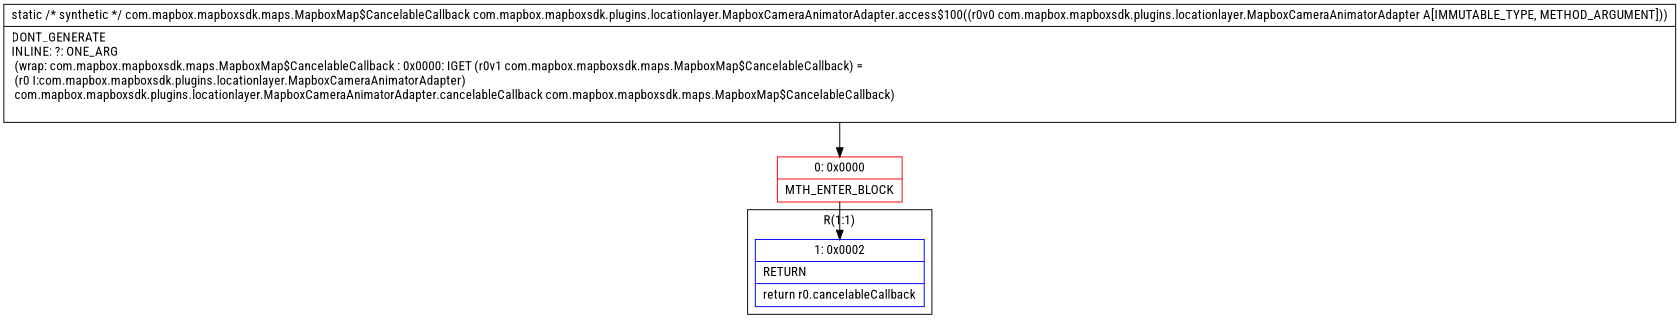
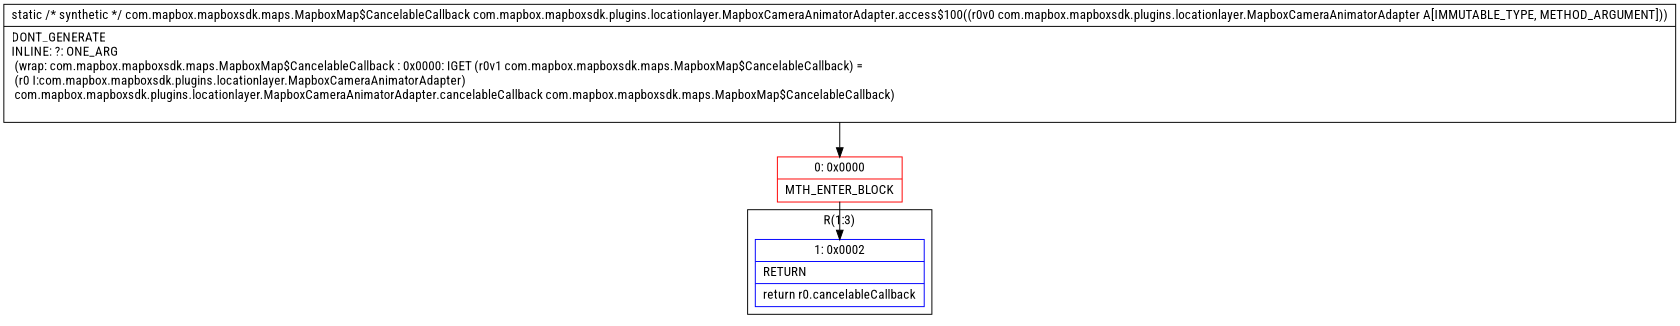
(840, 221) -> (840, 221)
